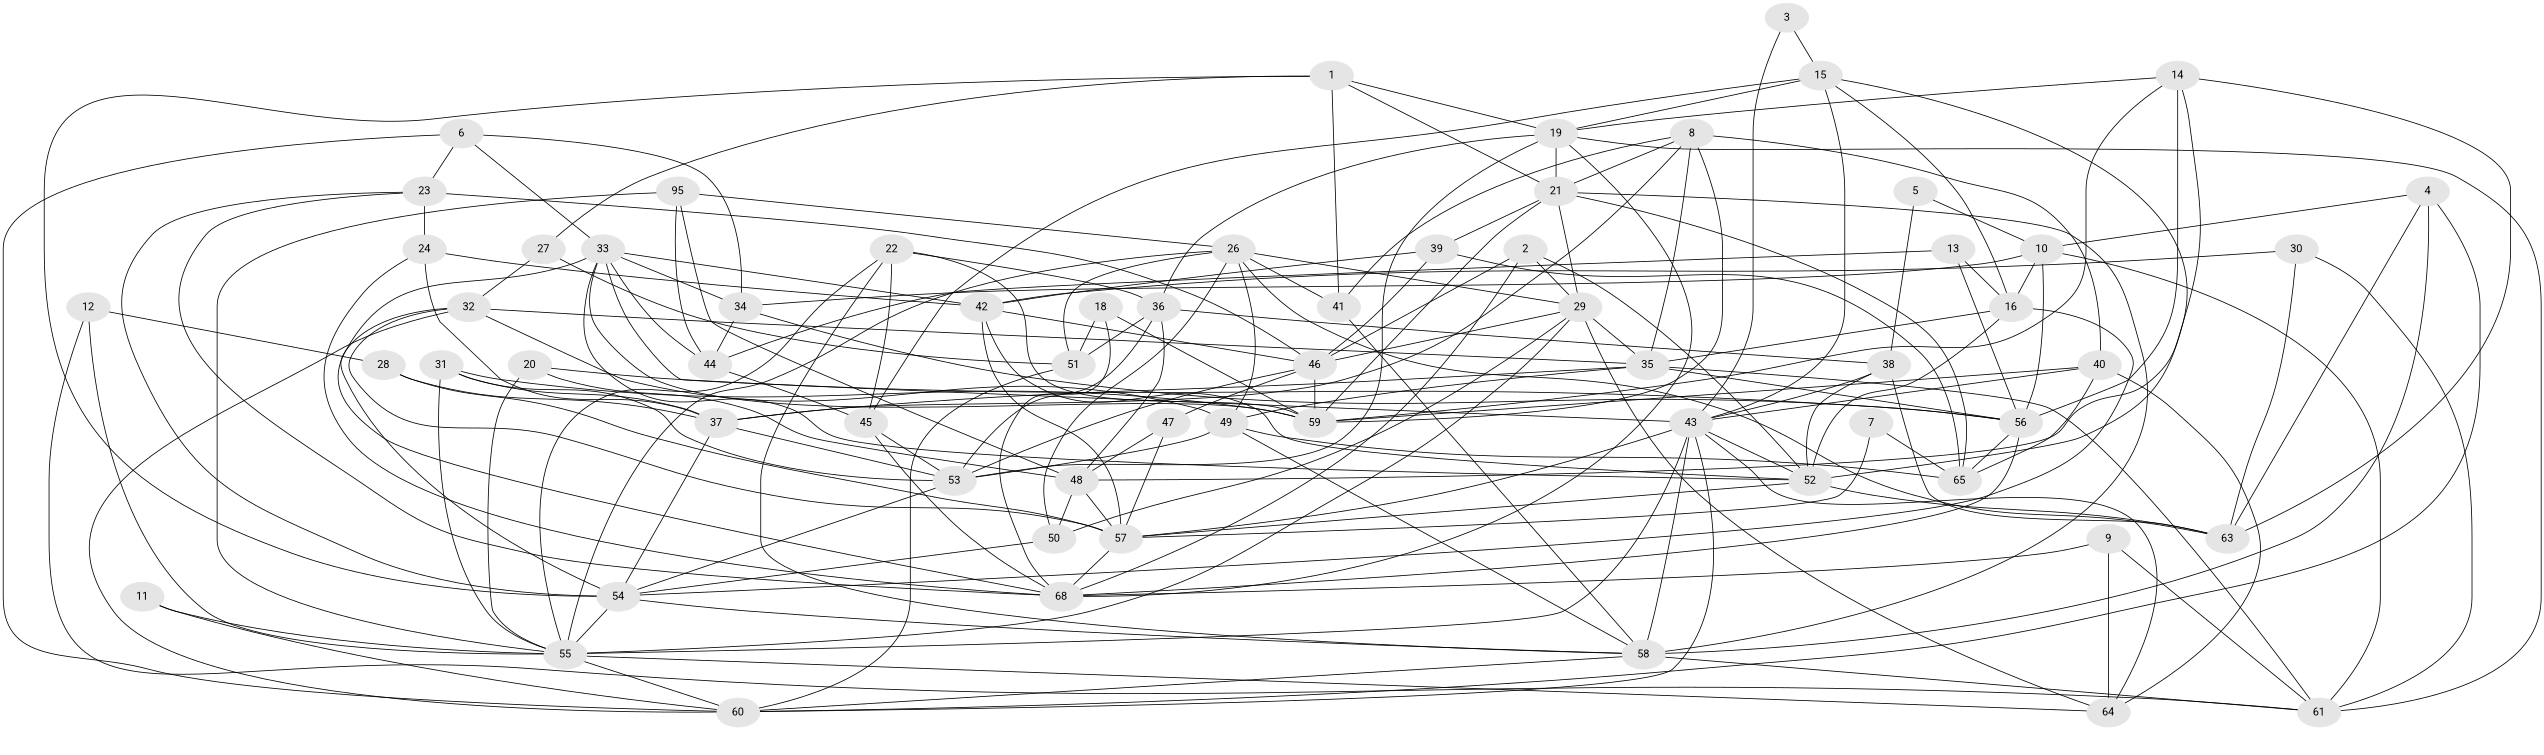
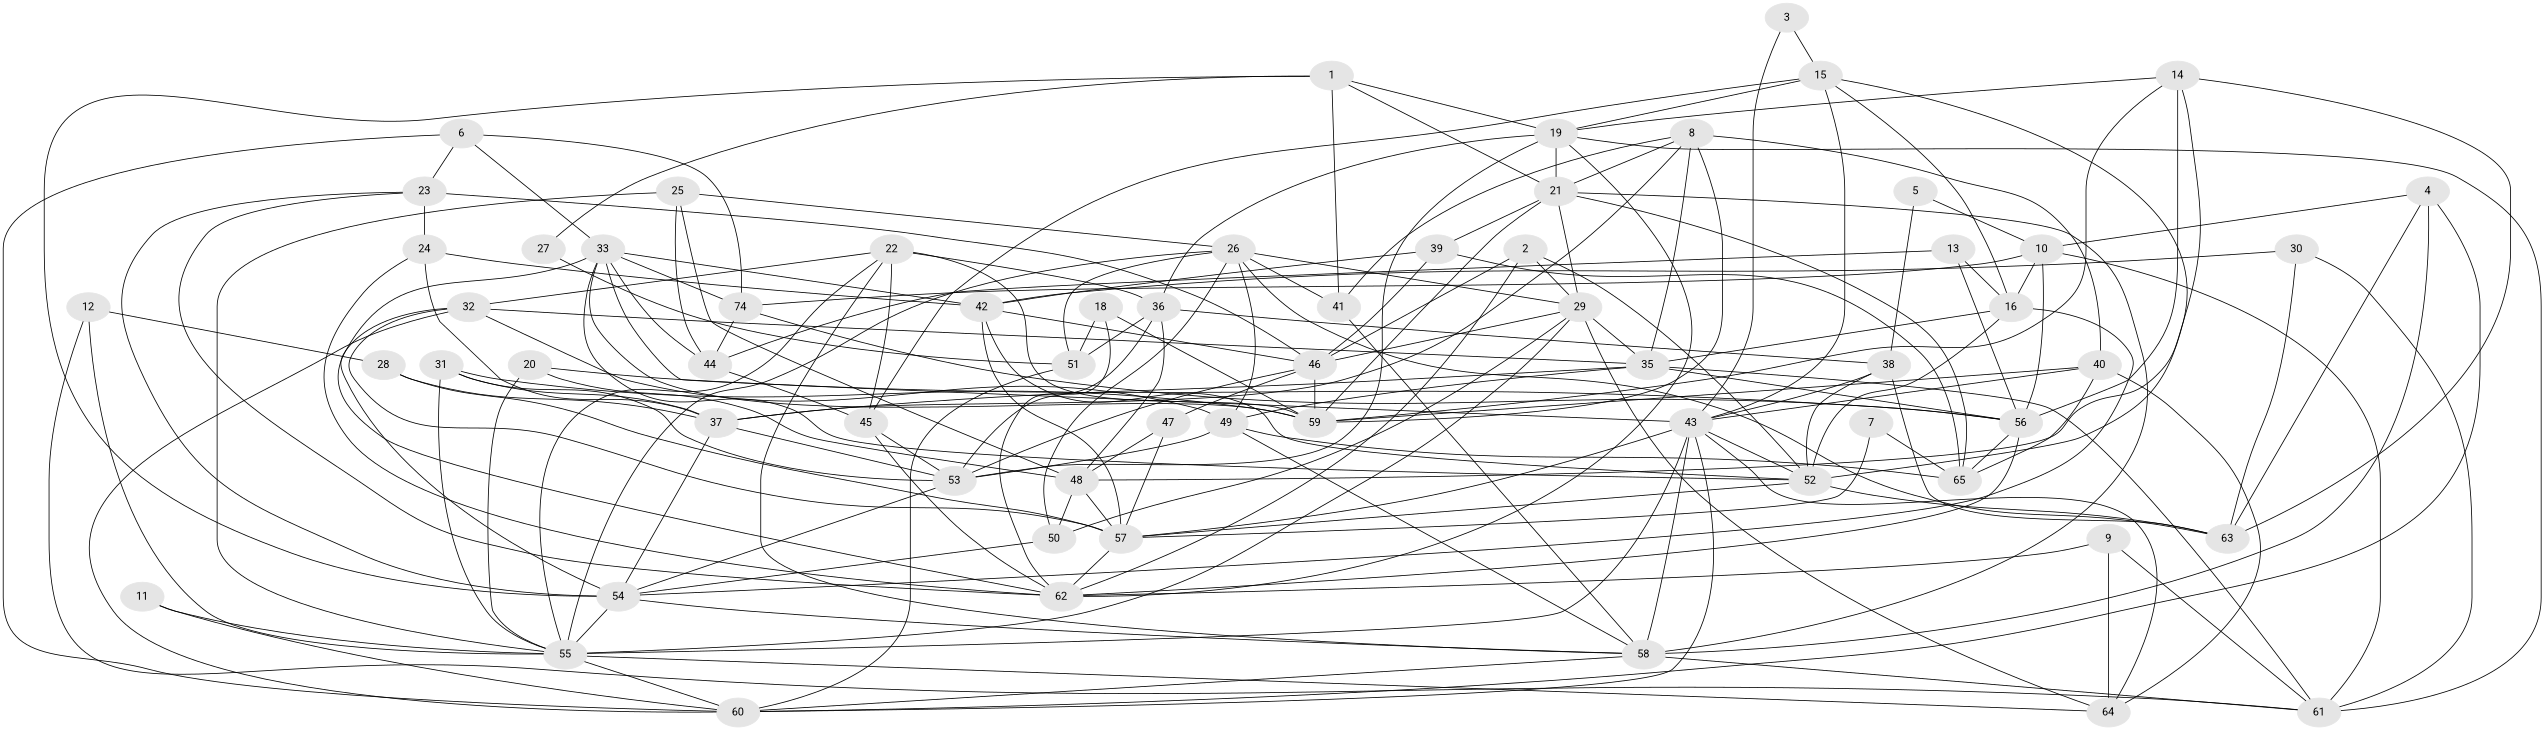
(678, 191) -> (678, 191)
(499, 284) -> (690, 277)
(741, 307) -> (741, 307)
(1062, 597) -> (1062, 597)
